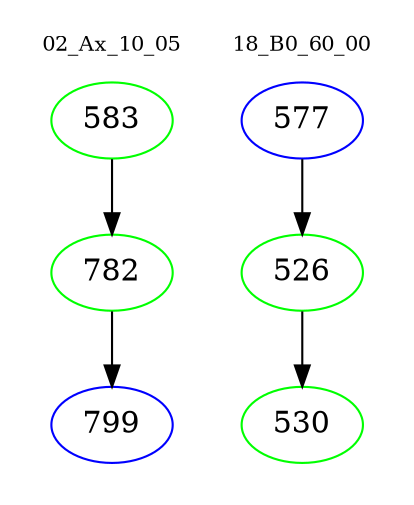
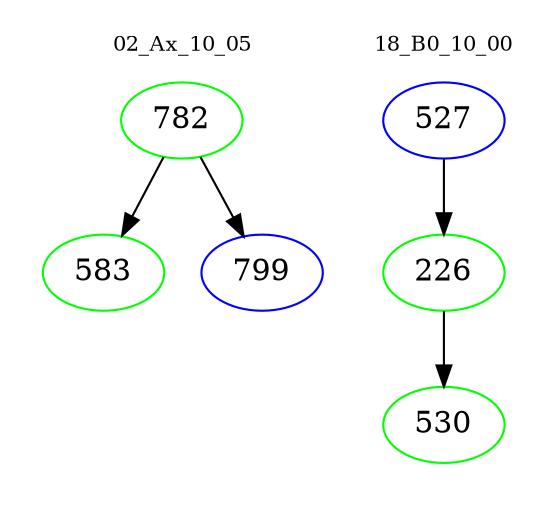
(302, 45) -> (444, 45)
(302, 120) -> (444, 120)
(112, 186) -> (148, 187)
(302, 273) -> (444, 273)
